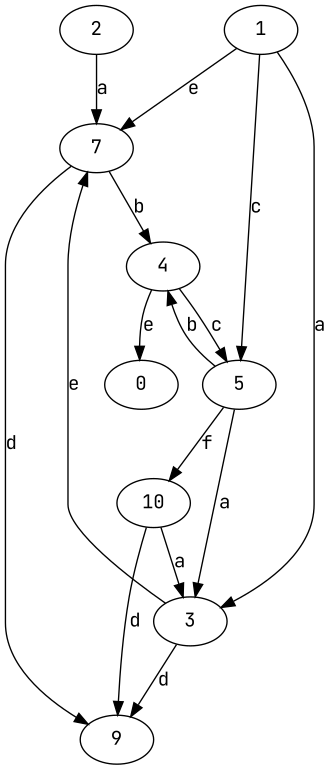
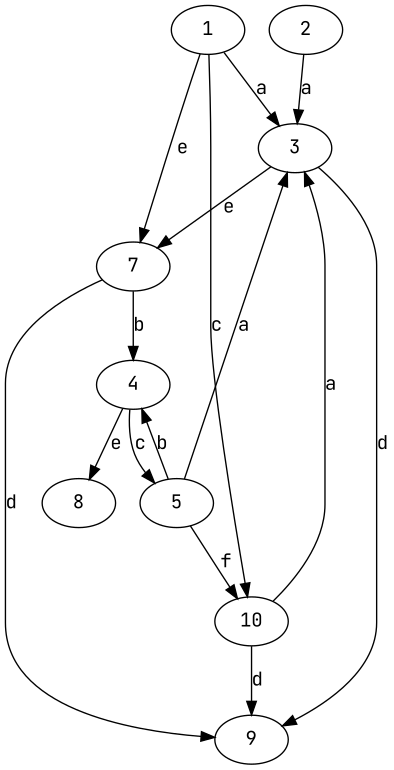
(97, 82) -> (301, 82)
(251, 200) -> (211, 320)
(141, 385) -> (79, 503)
